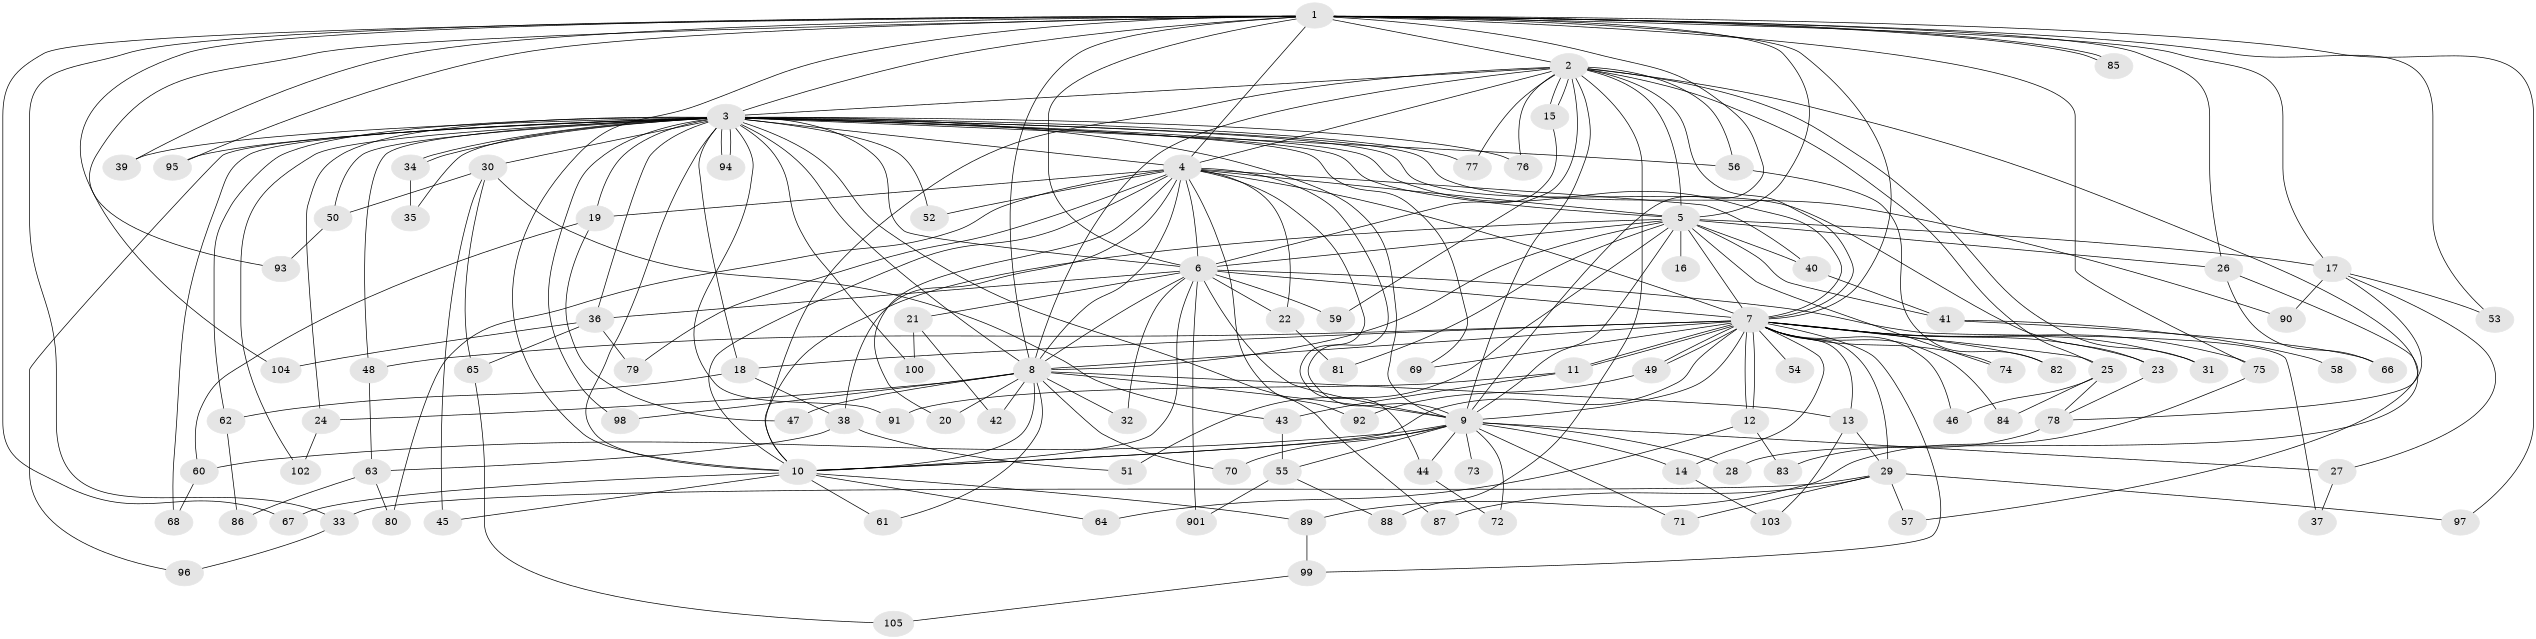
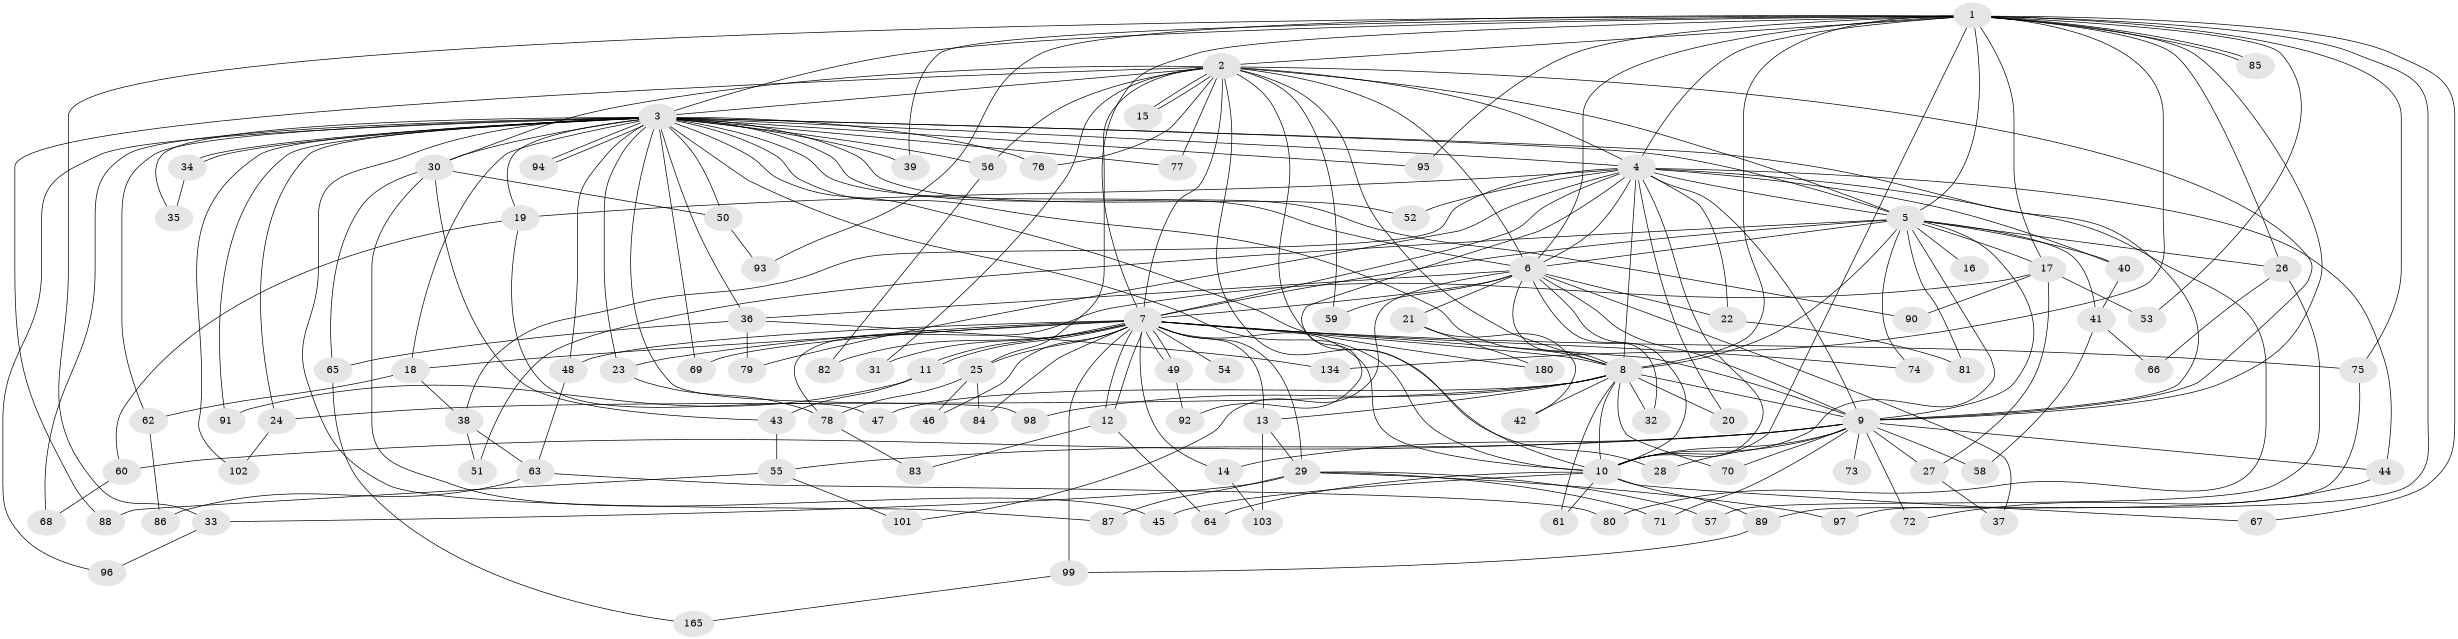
none -> (898, 74)
(1359, 154) -> none
(1400, 217) -> (1410, 121)
(281, 370) -> (1330, 370)
(915, 370) -> (1544, 370)
none -> (1922, 445)
(1196, 522) -> (903, 522)
(894, 624) -> (694, 624)
